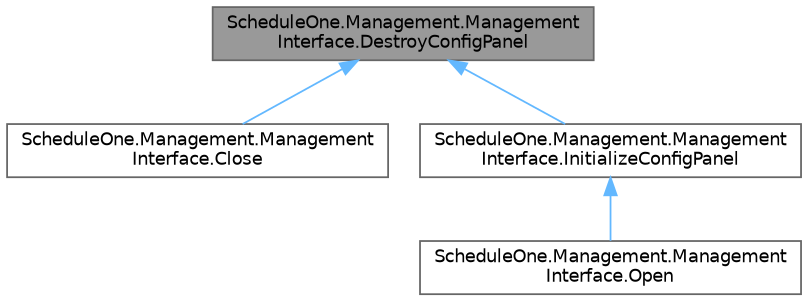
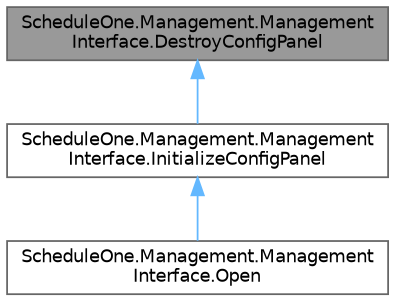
(198, 151) -> none
